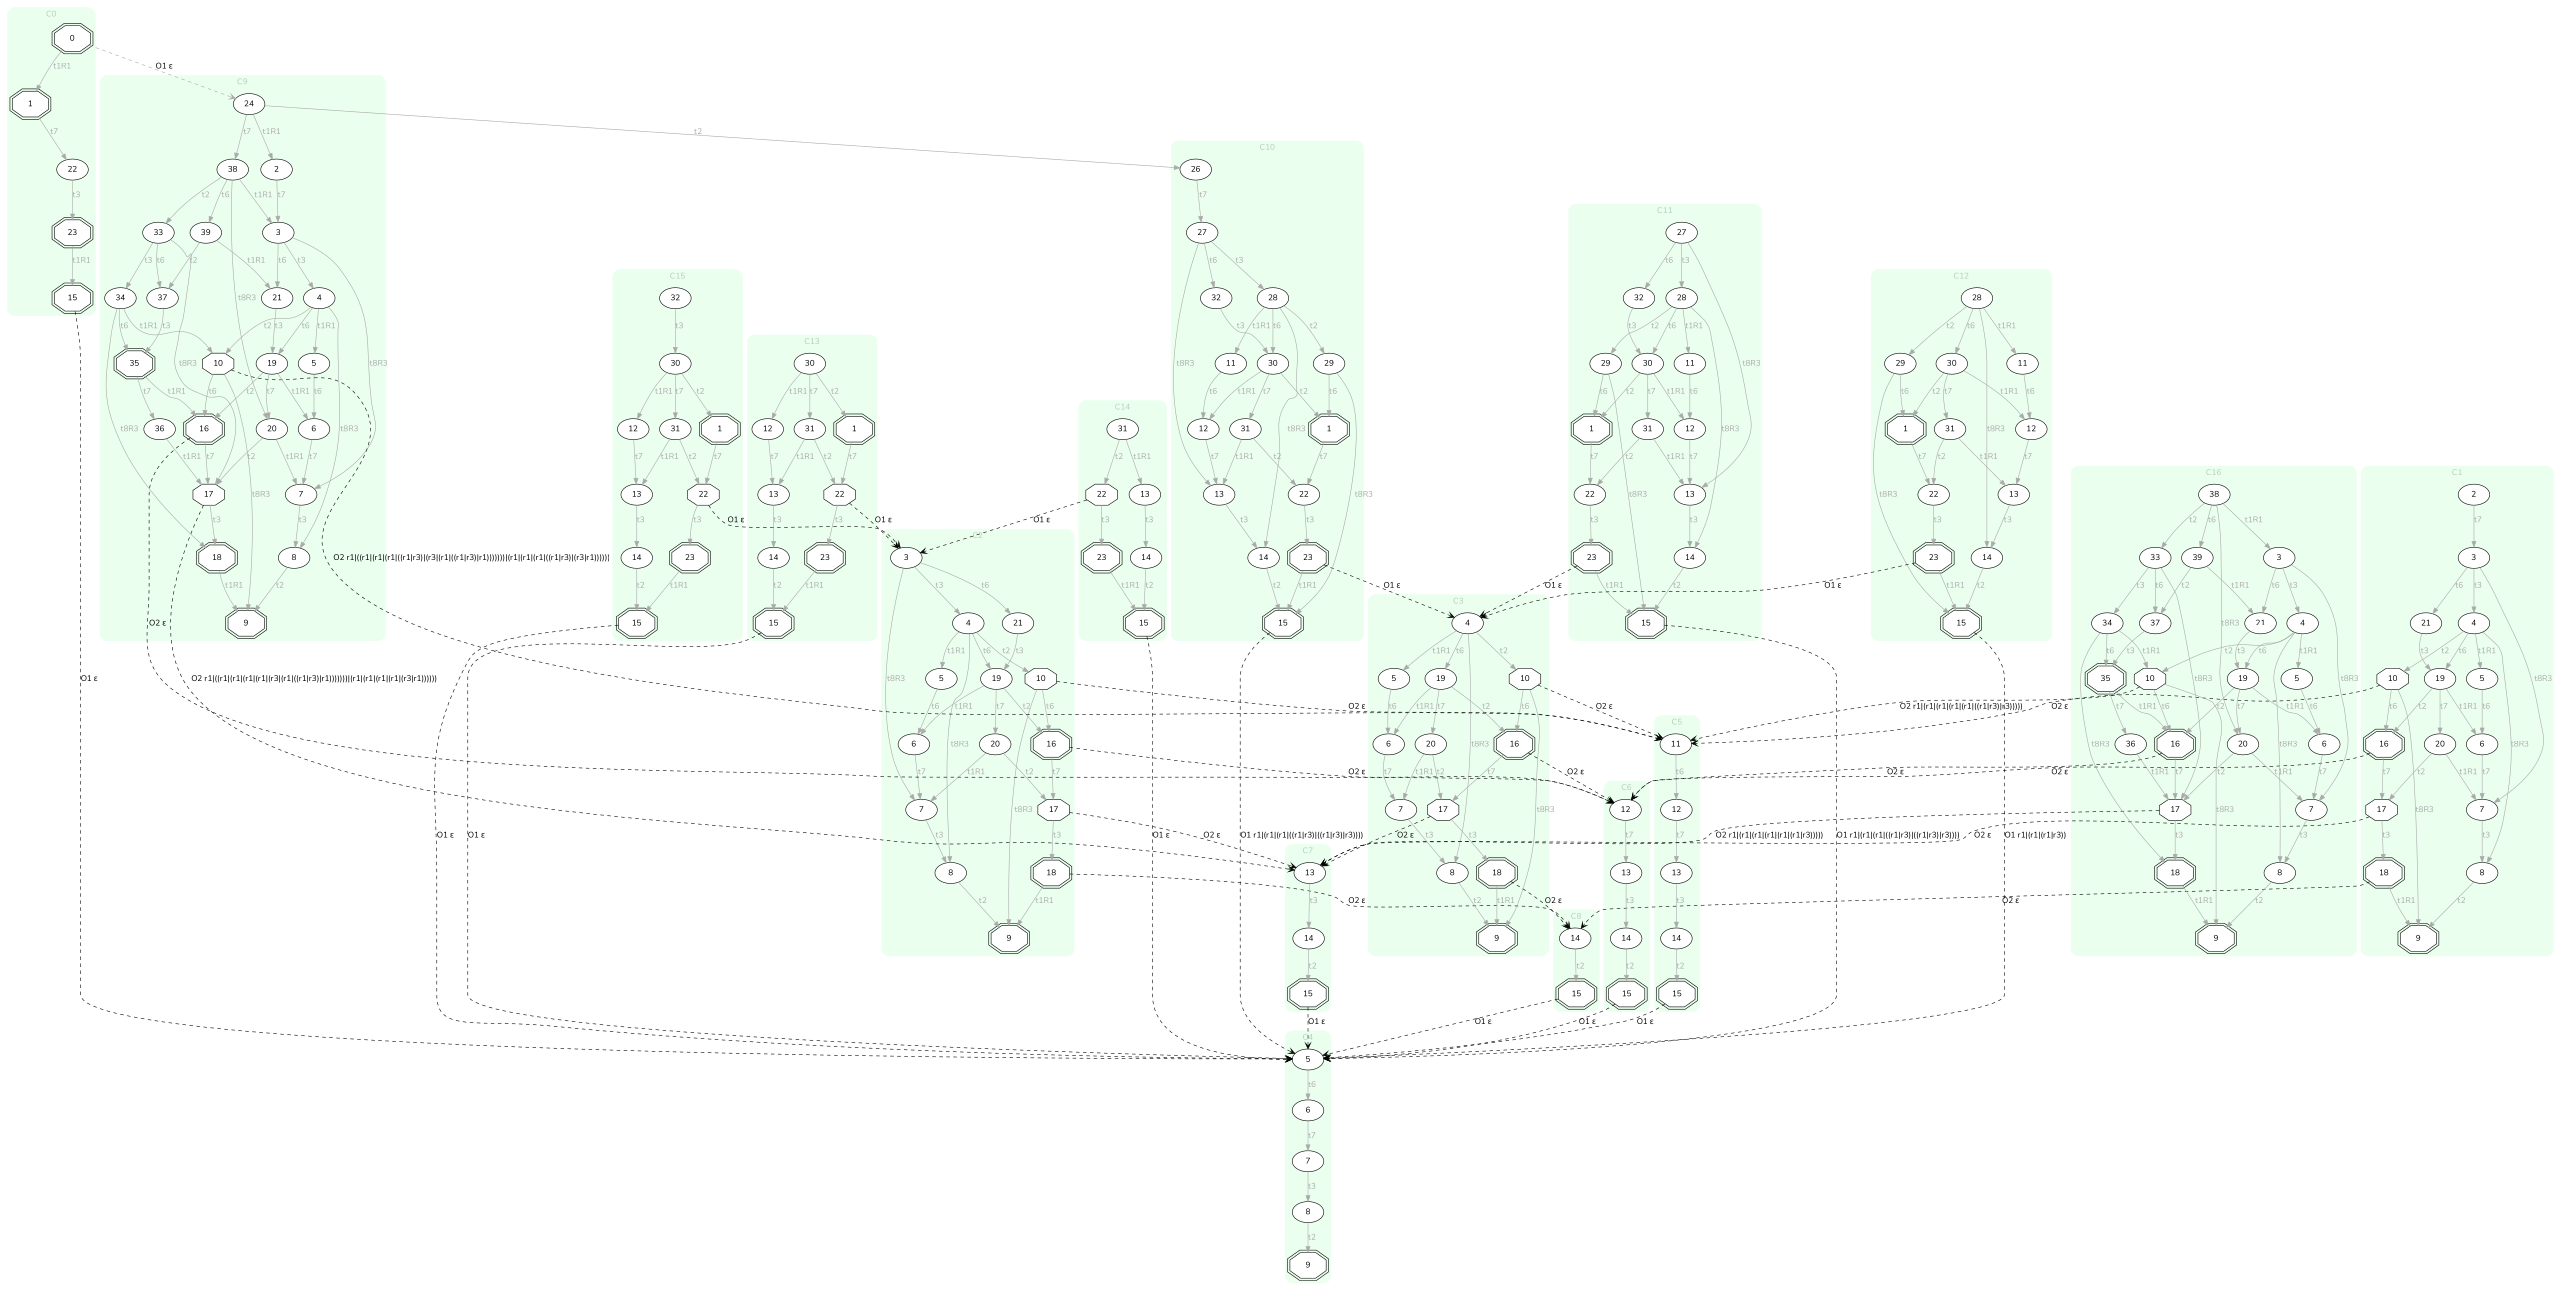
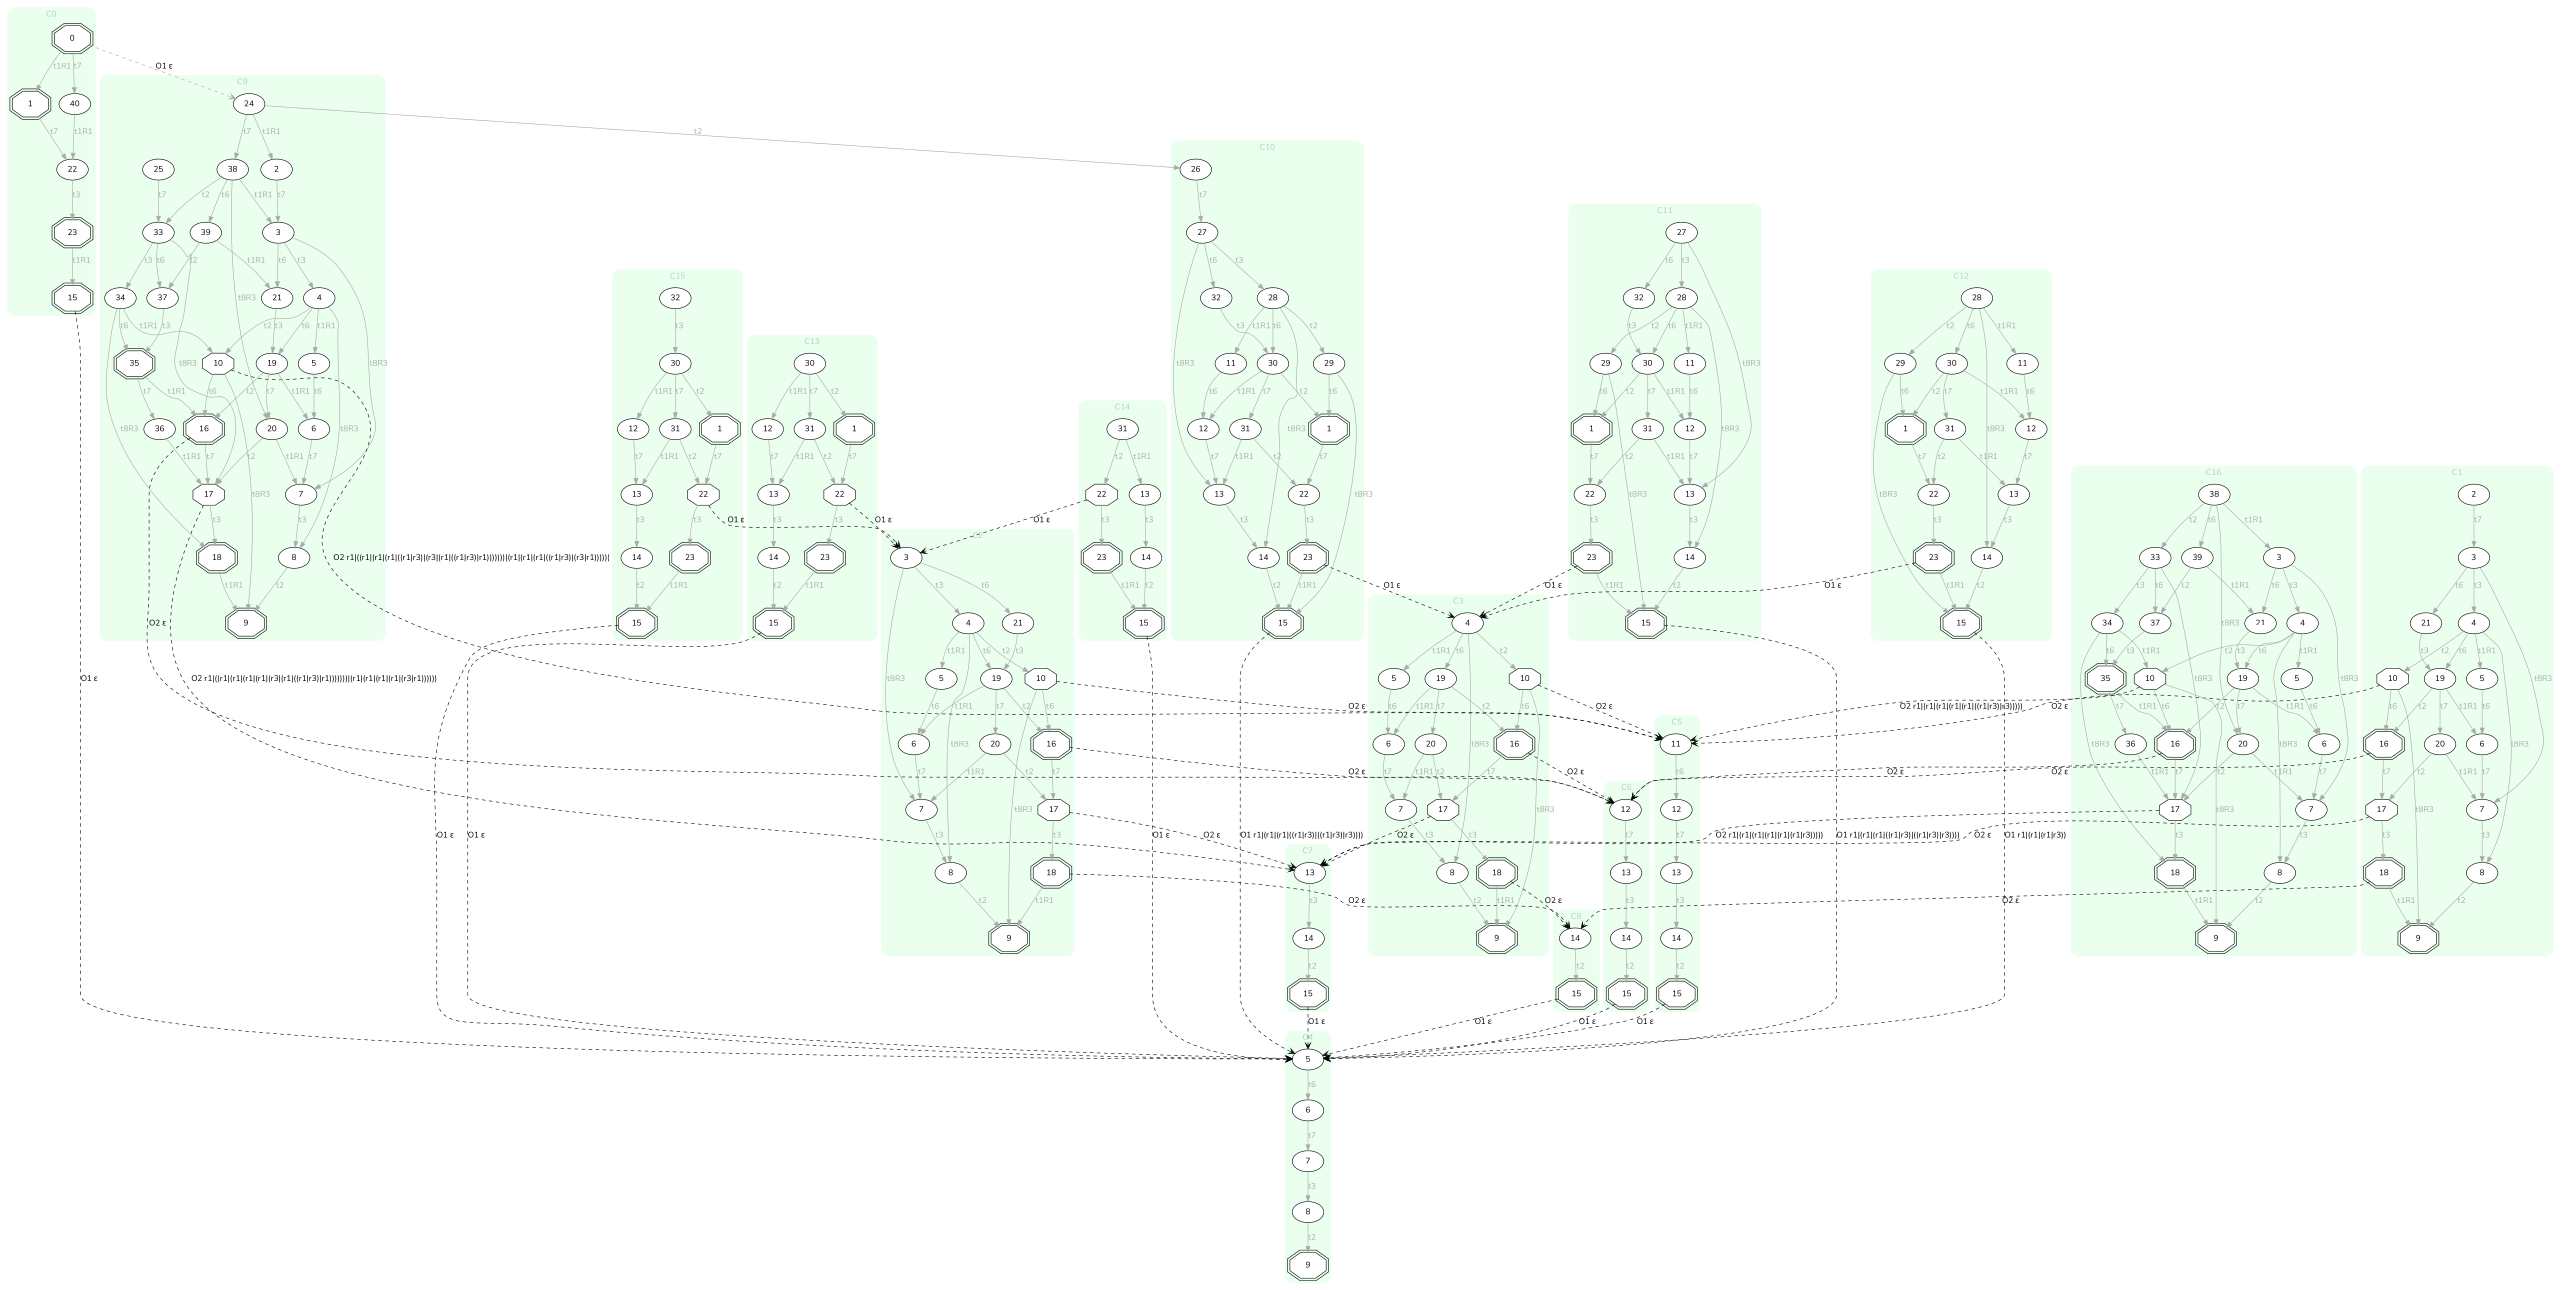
none -> (75, 104)
none -> (158, 170)
